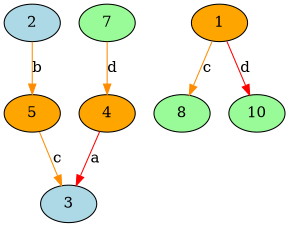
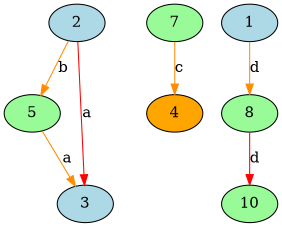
(219, 23) -> (250, 23)
(236, 63) -> (250, 153)
(112, 68) -> (179, 68)
(207, 68) -> (255, 68)
(32, 113) -> (32, 113)
(90, 154) -> (81, 108)
(57, 159) -> (67, 159)
